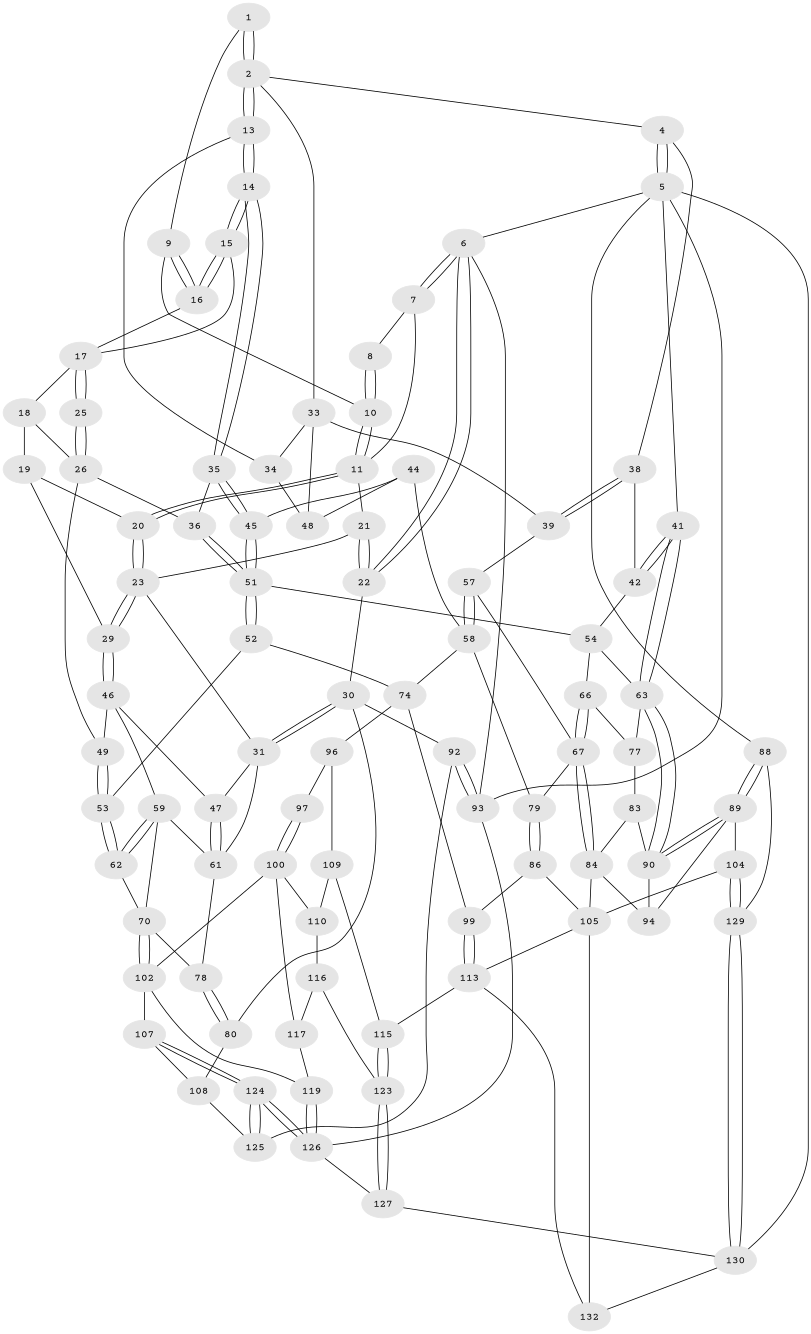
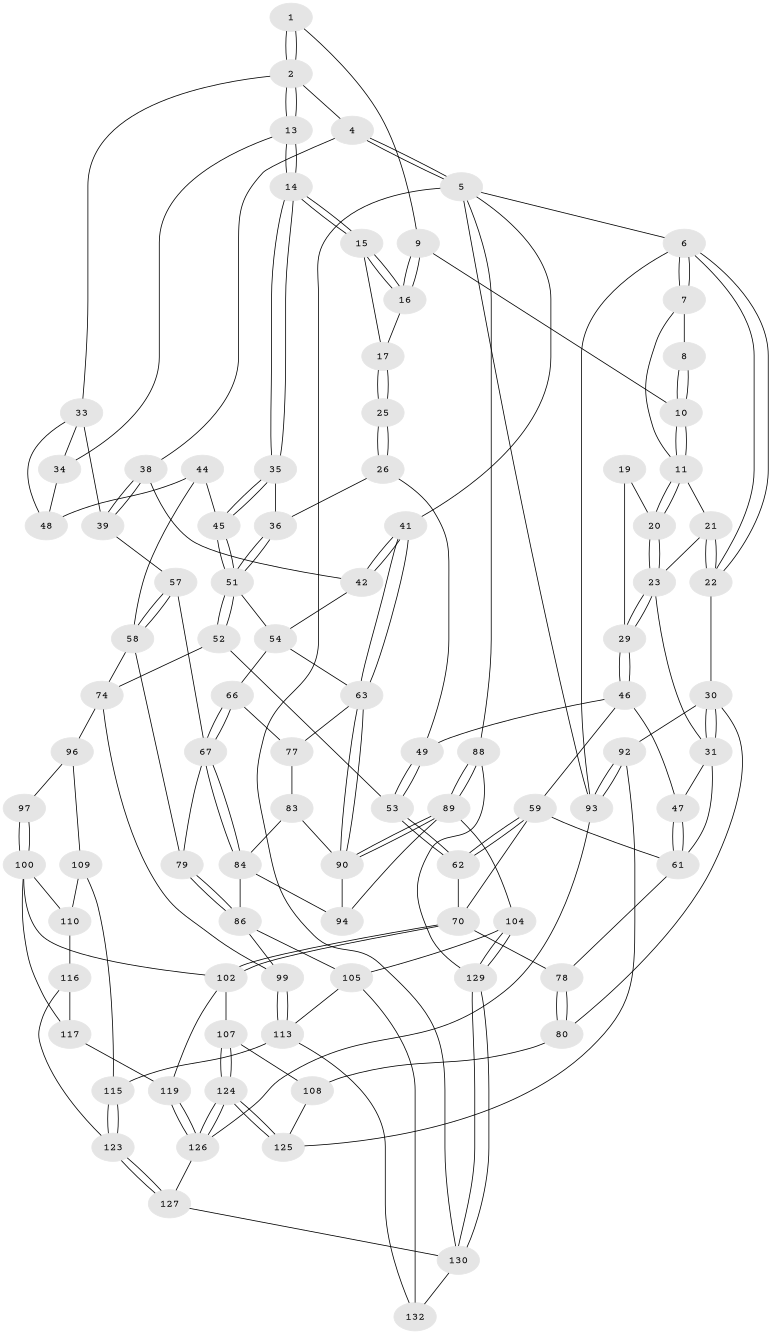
(24, 413) -> none
(590, 893) -> (240, 893)
